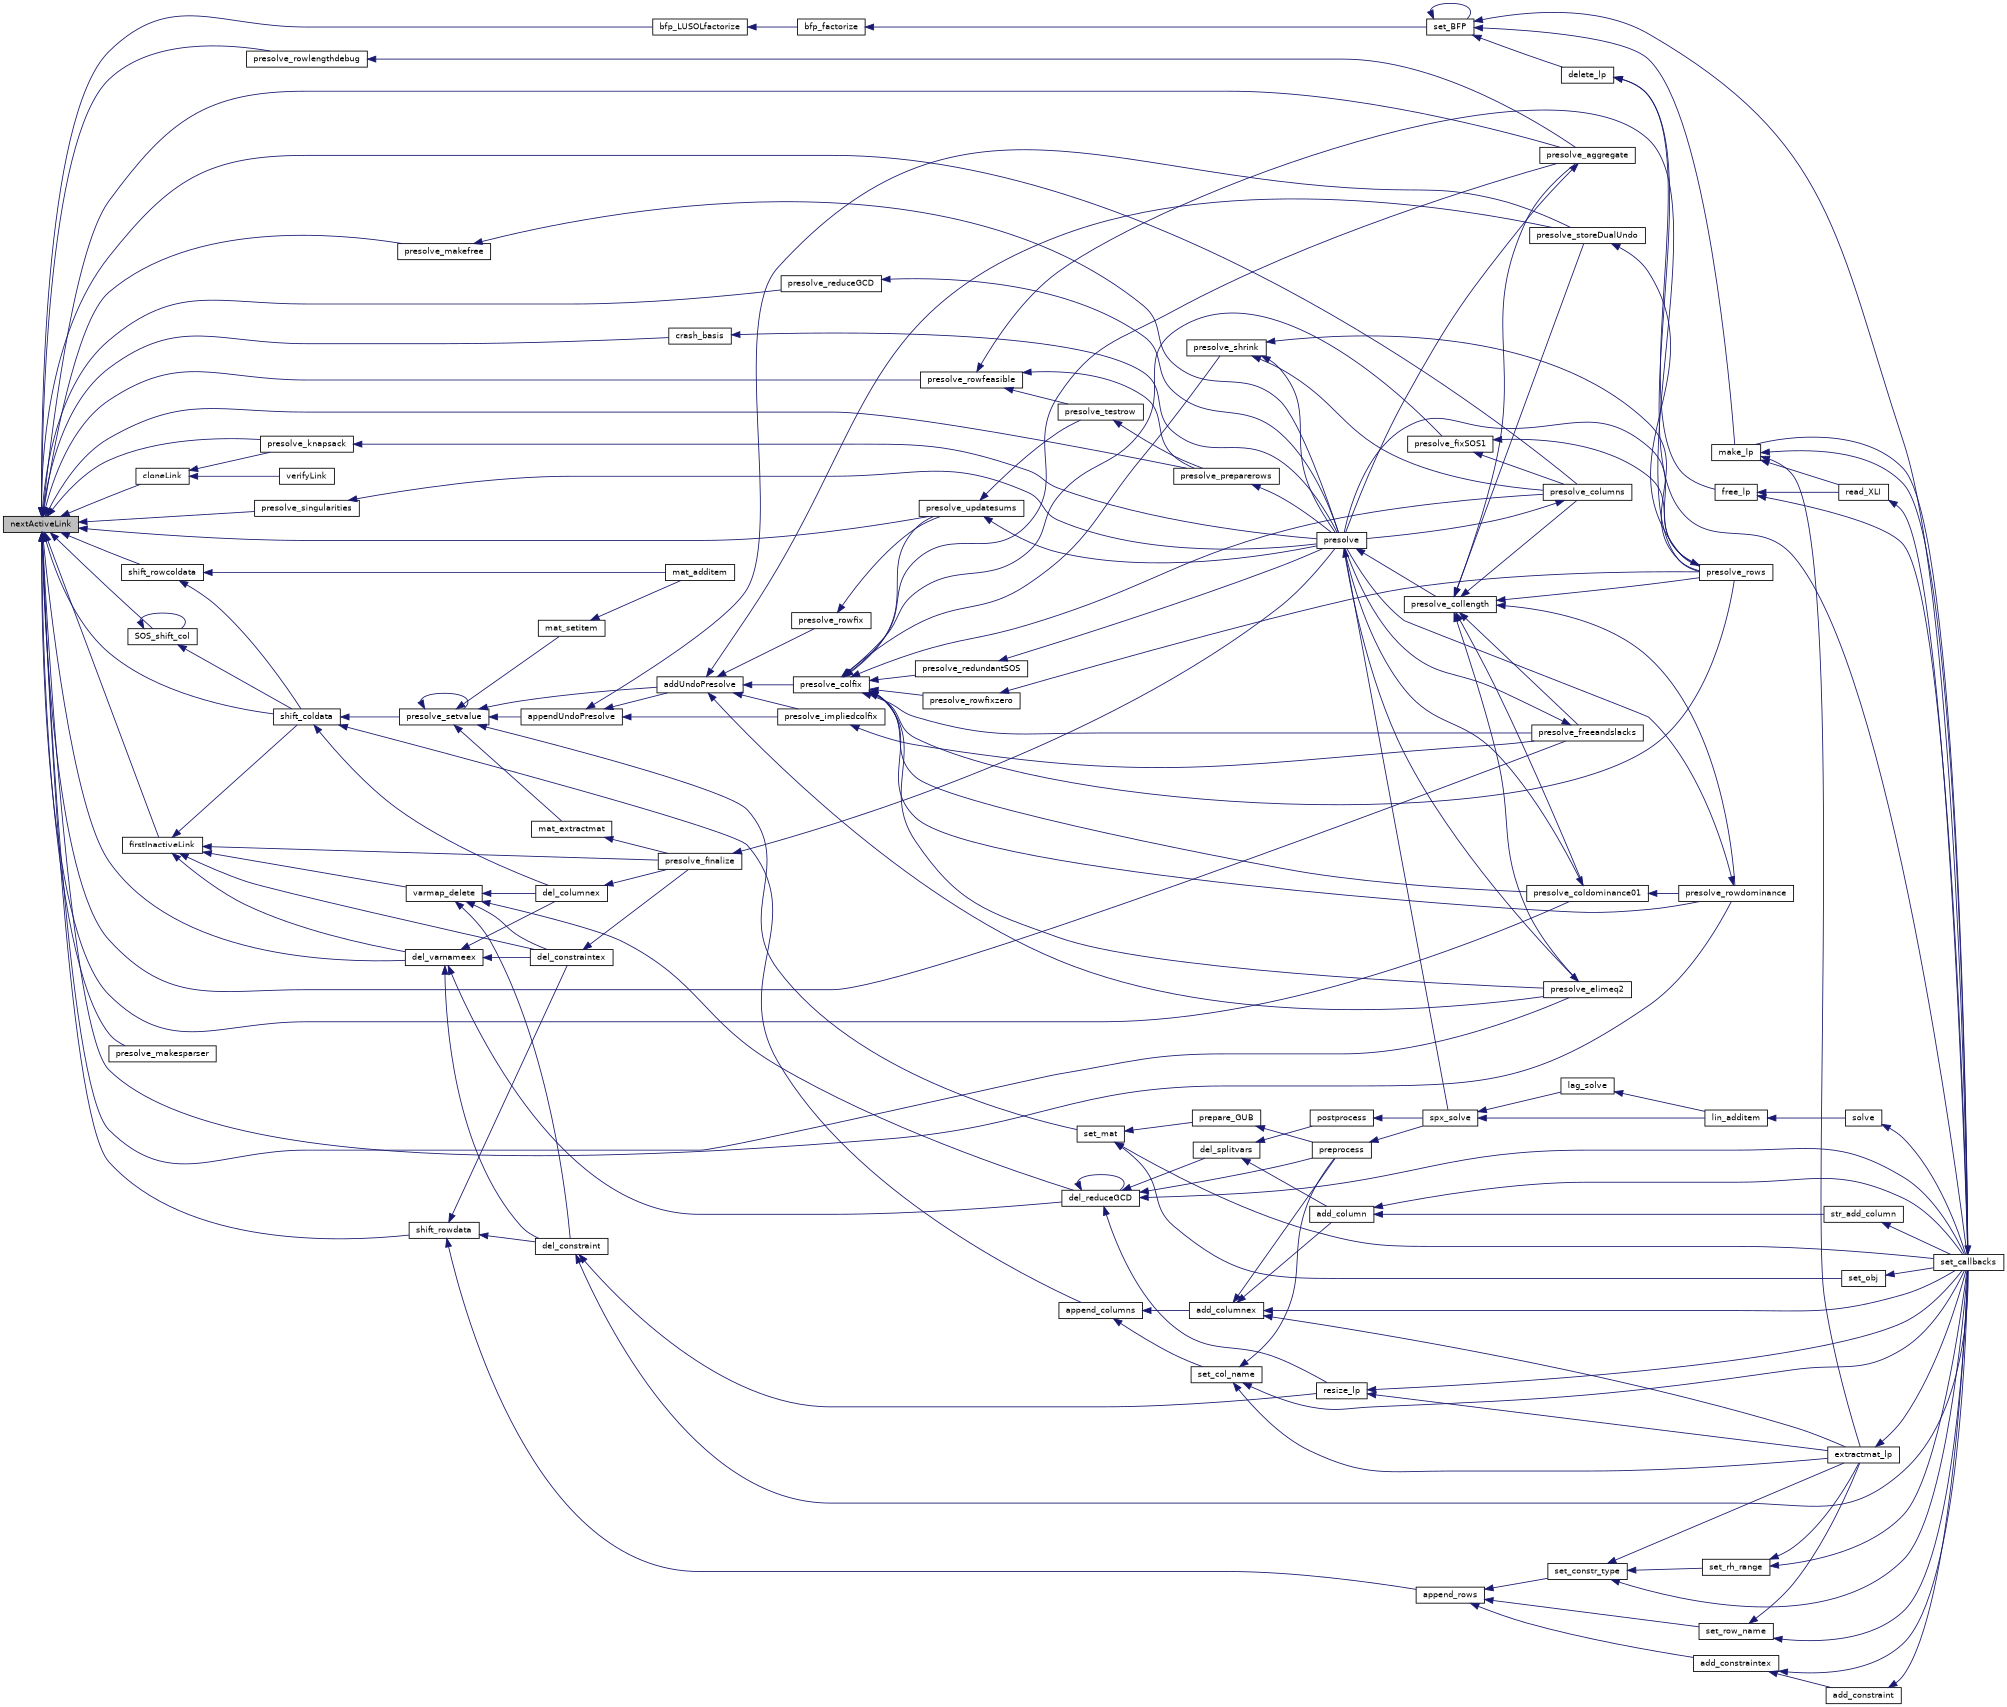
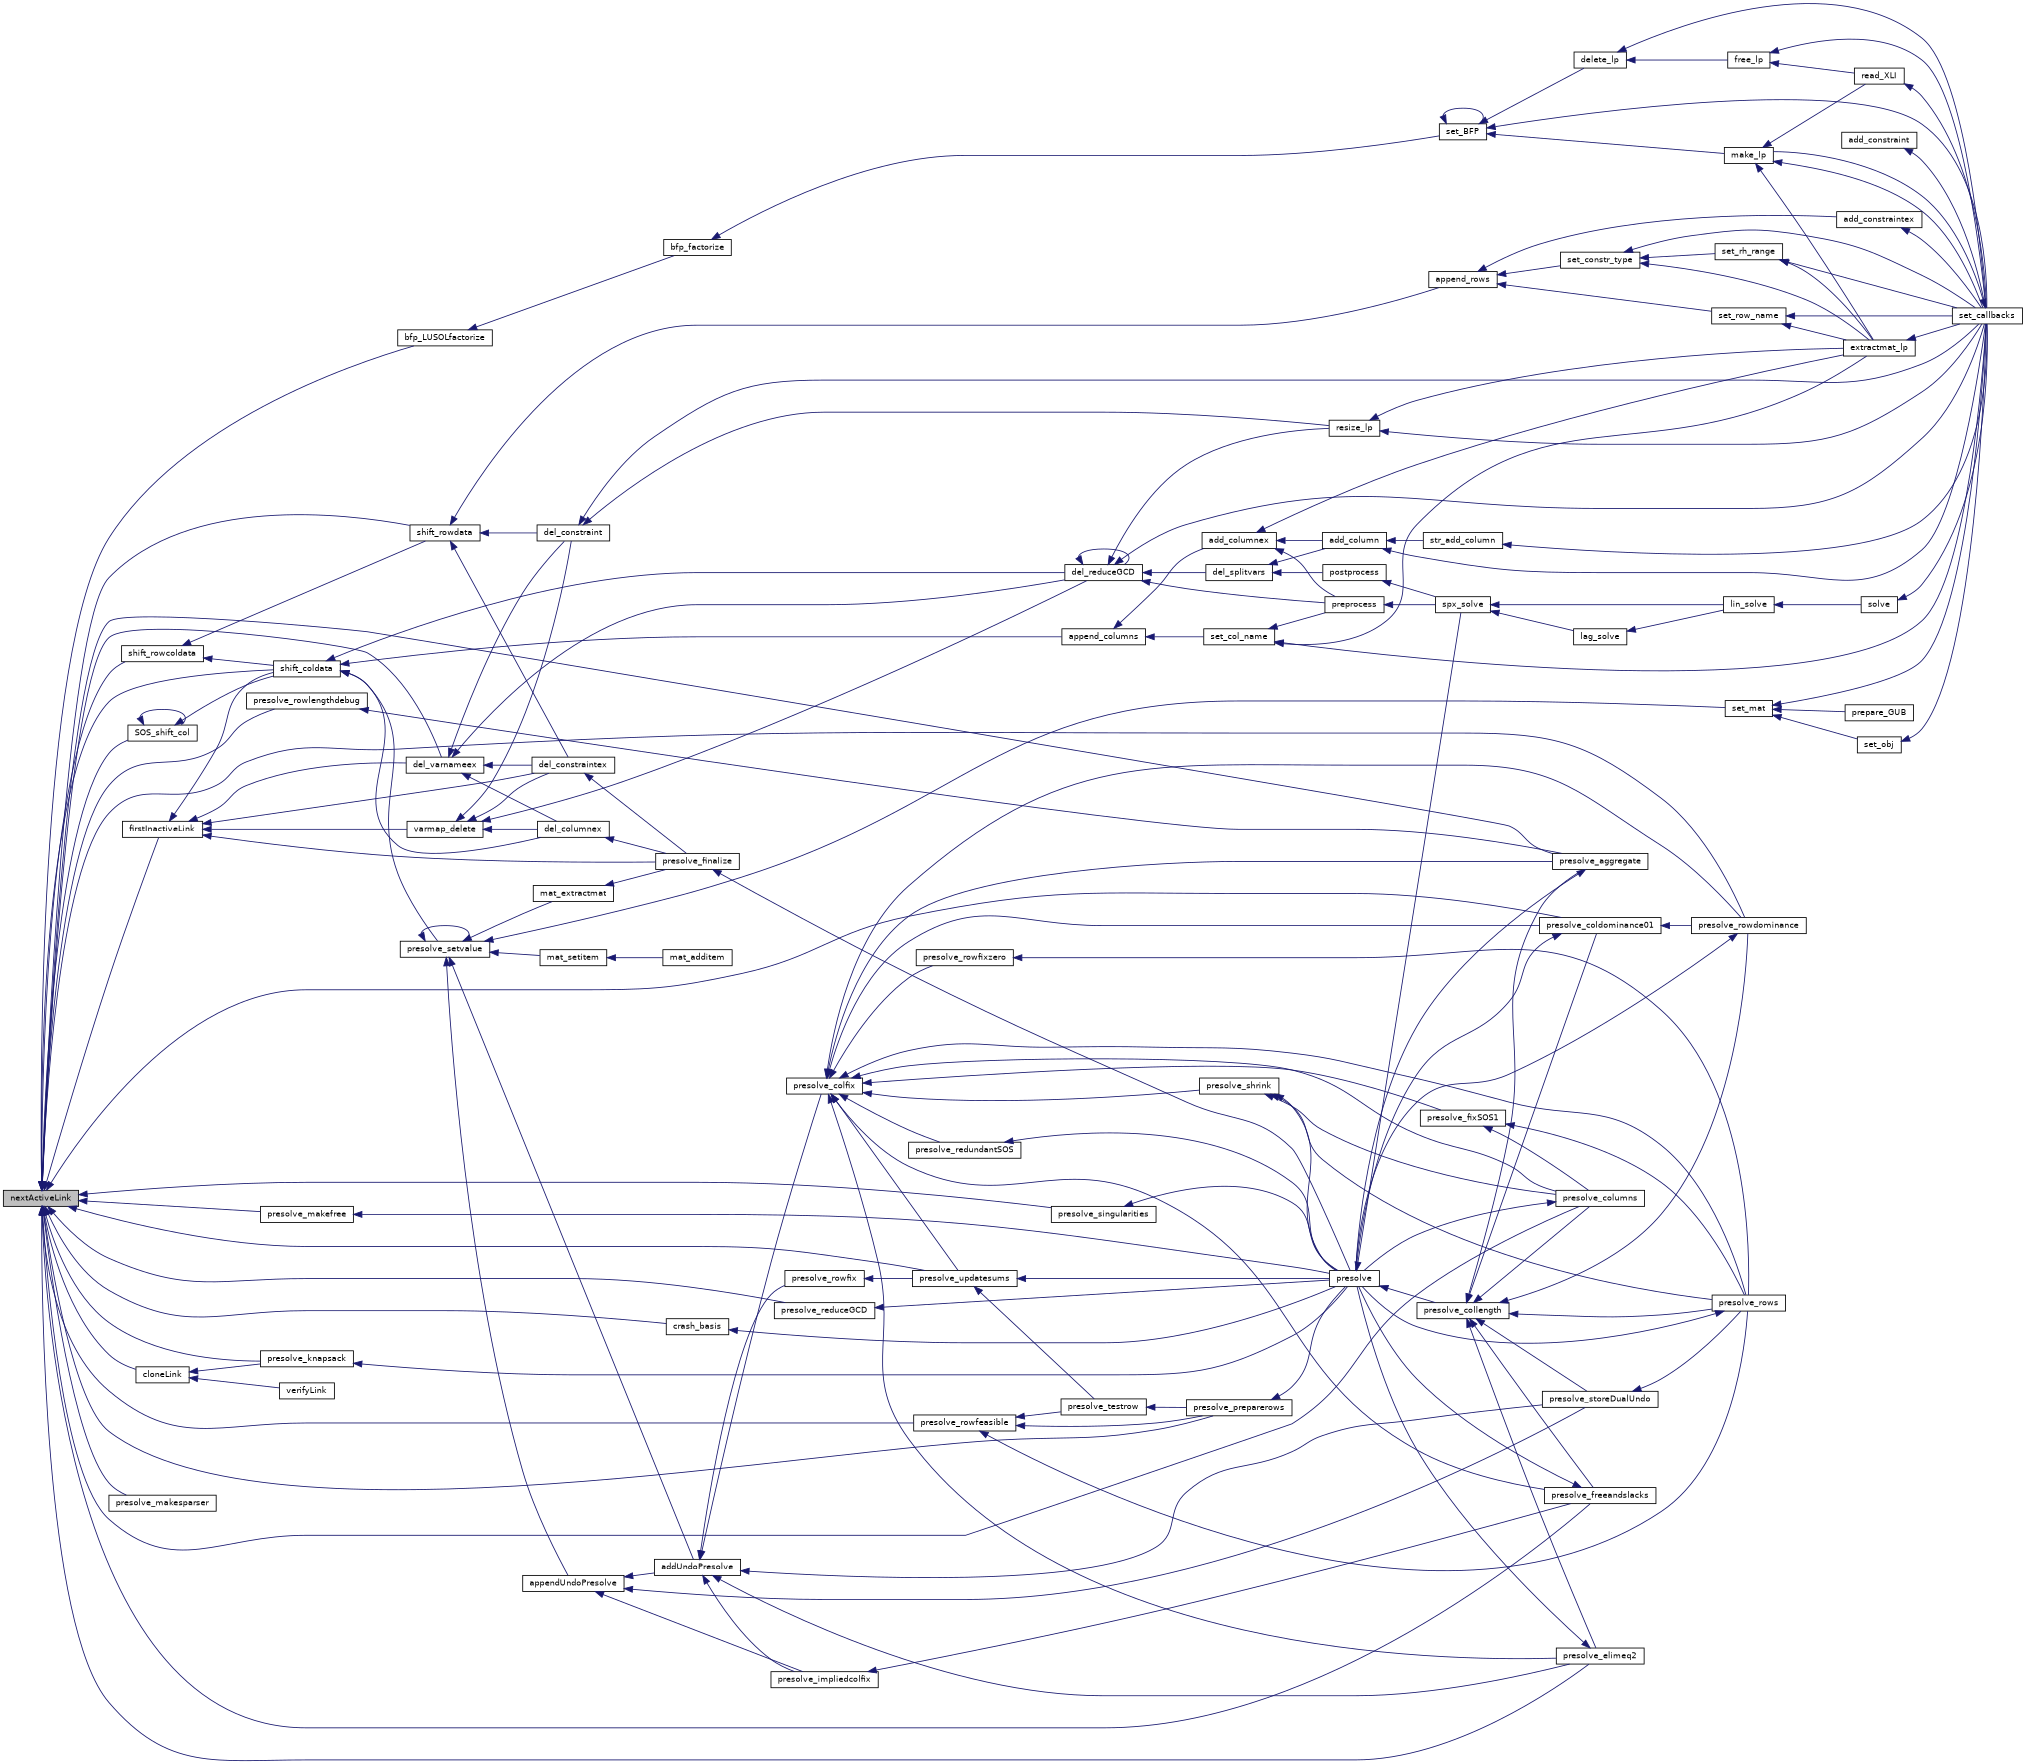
(439, 573) -> (308, 592)
none -> (694, 573)
(1736, 1118) -> (1749, 605)
(1294, 1137) -> none
(1617, 1311) -> none
(1804, 1681) -> none
